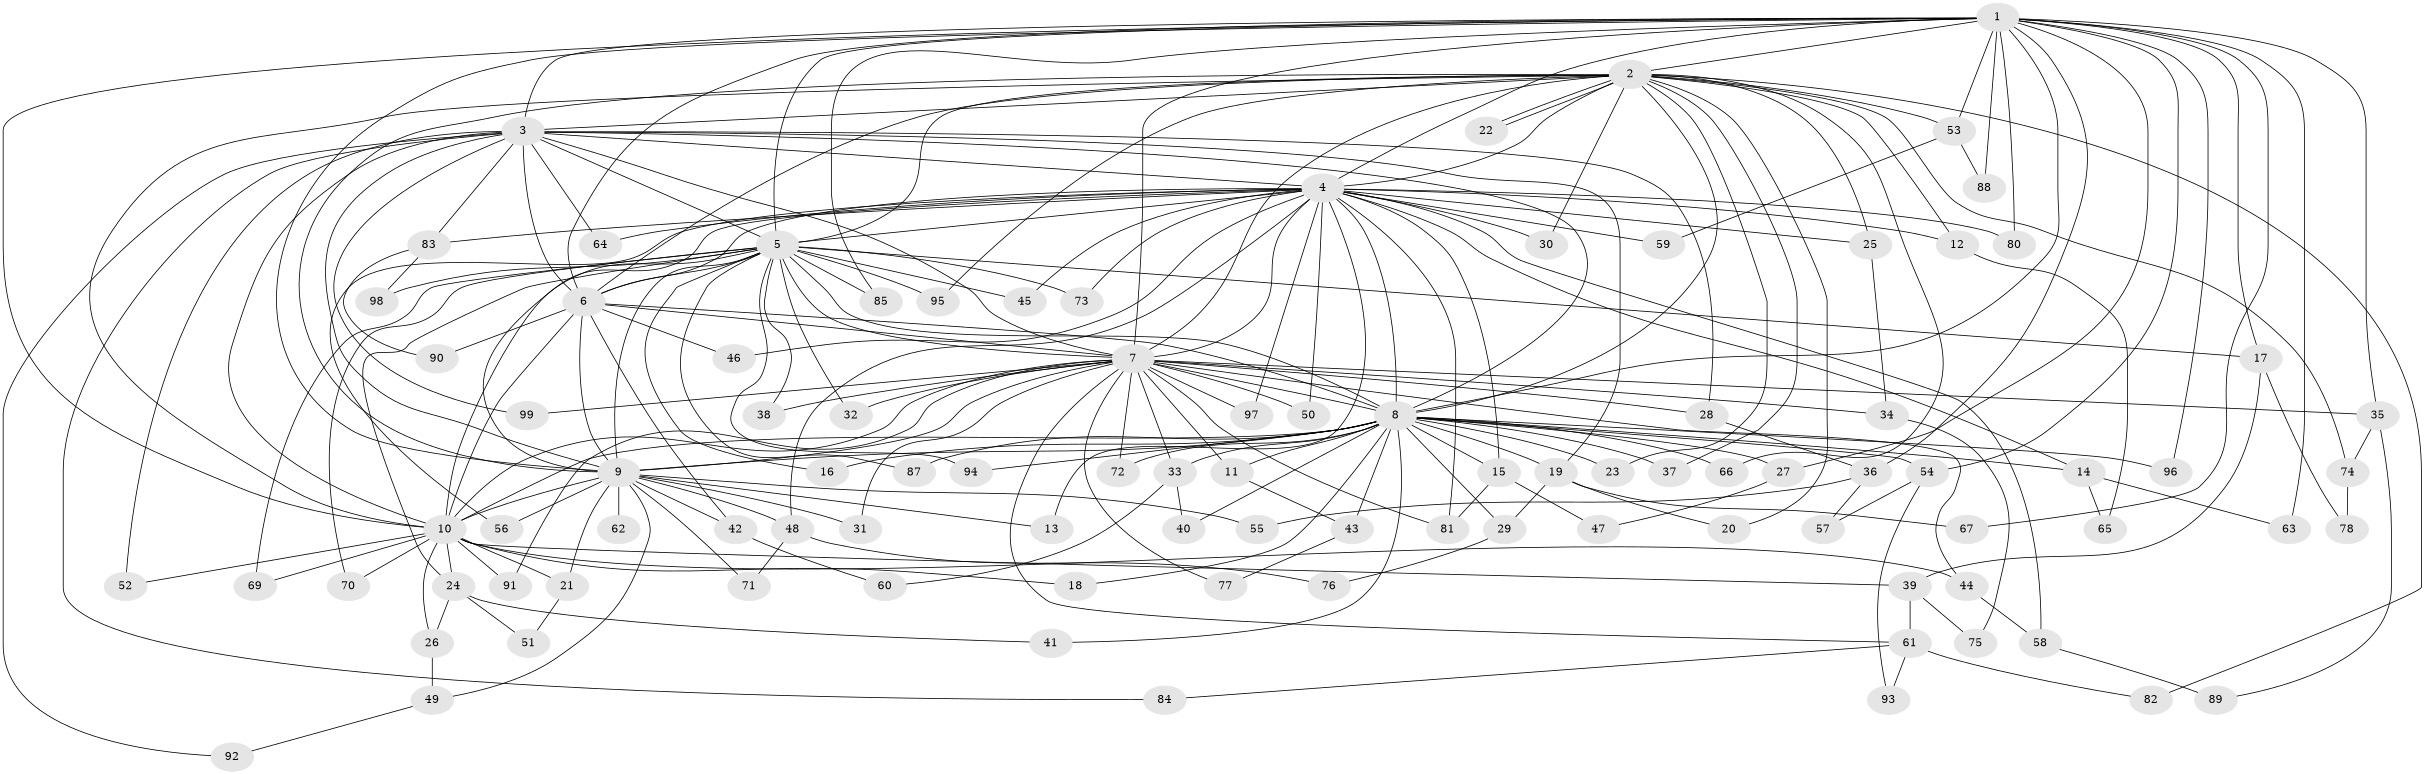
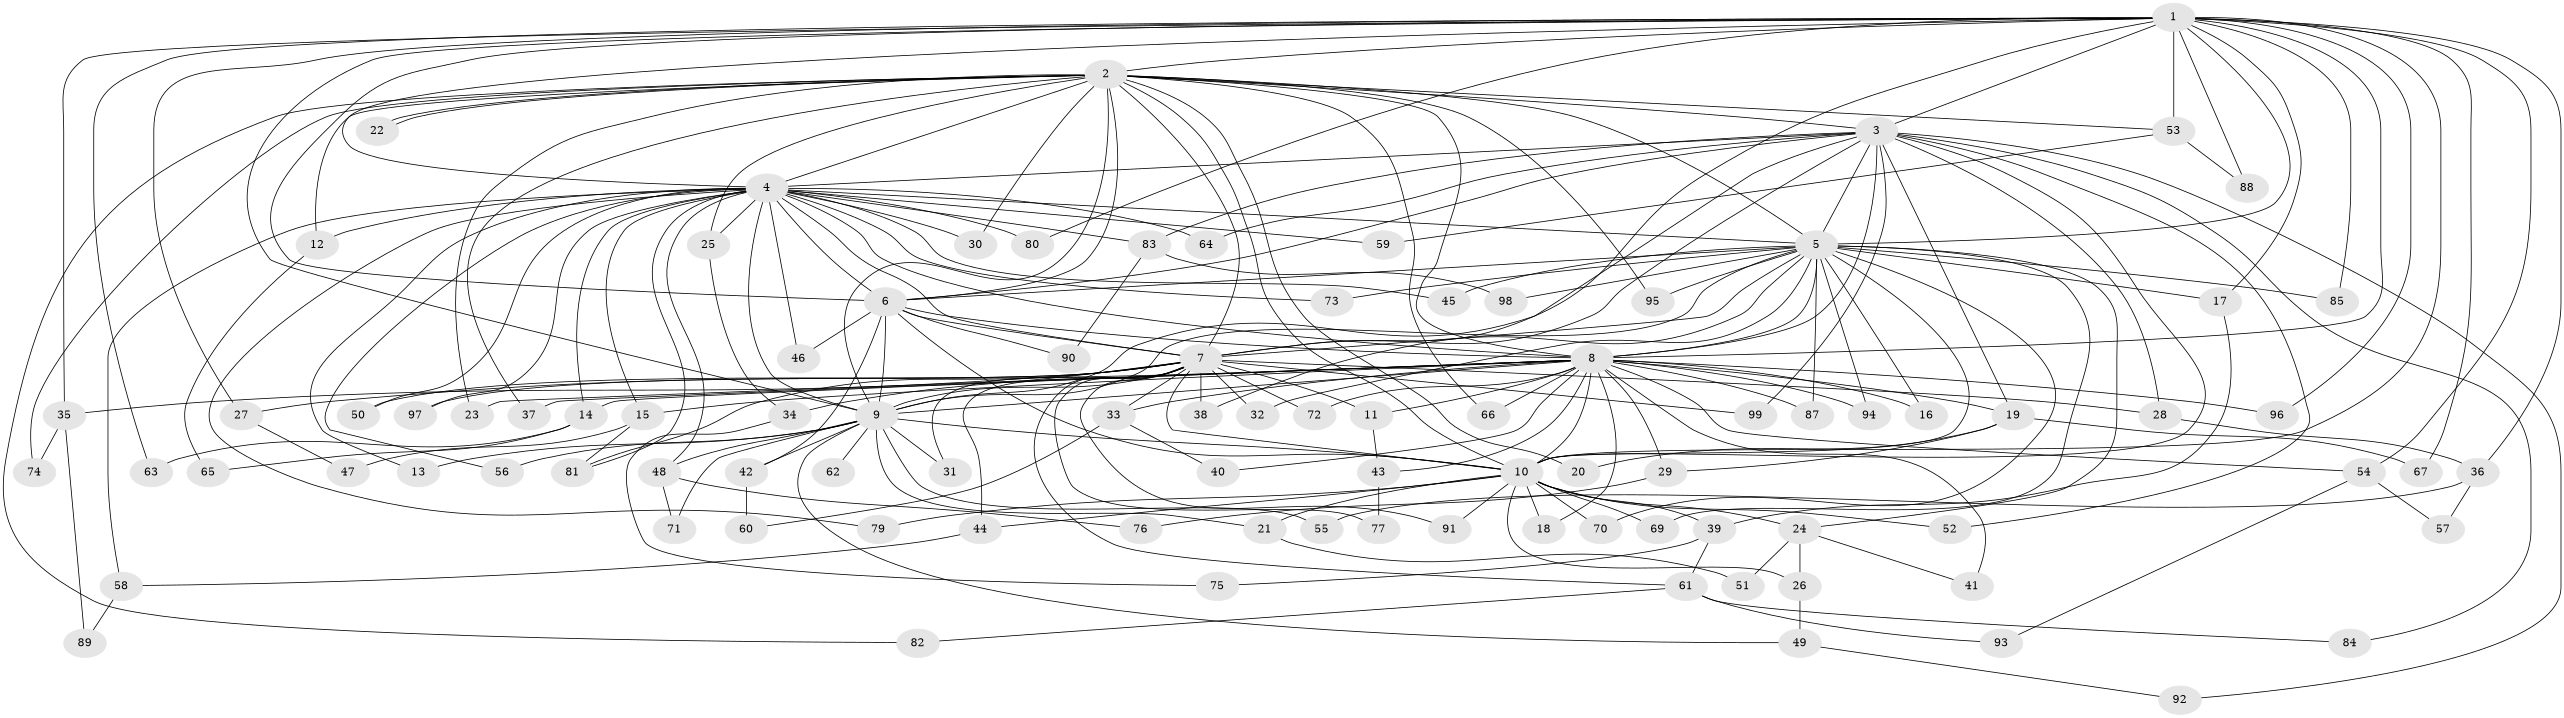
(1270, 388) -> none
none -> (878, 529)
(2347, 529) -> none
